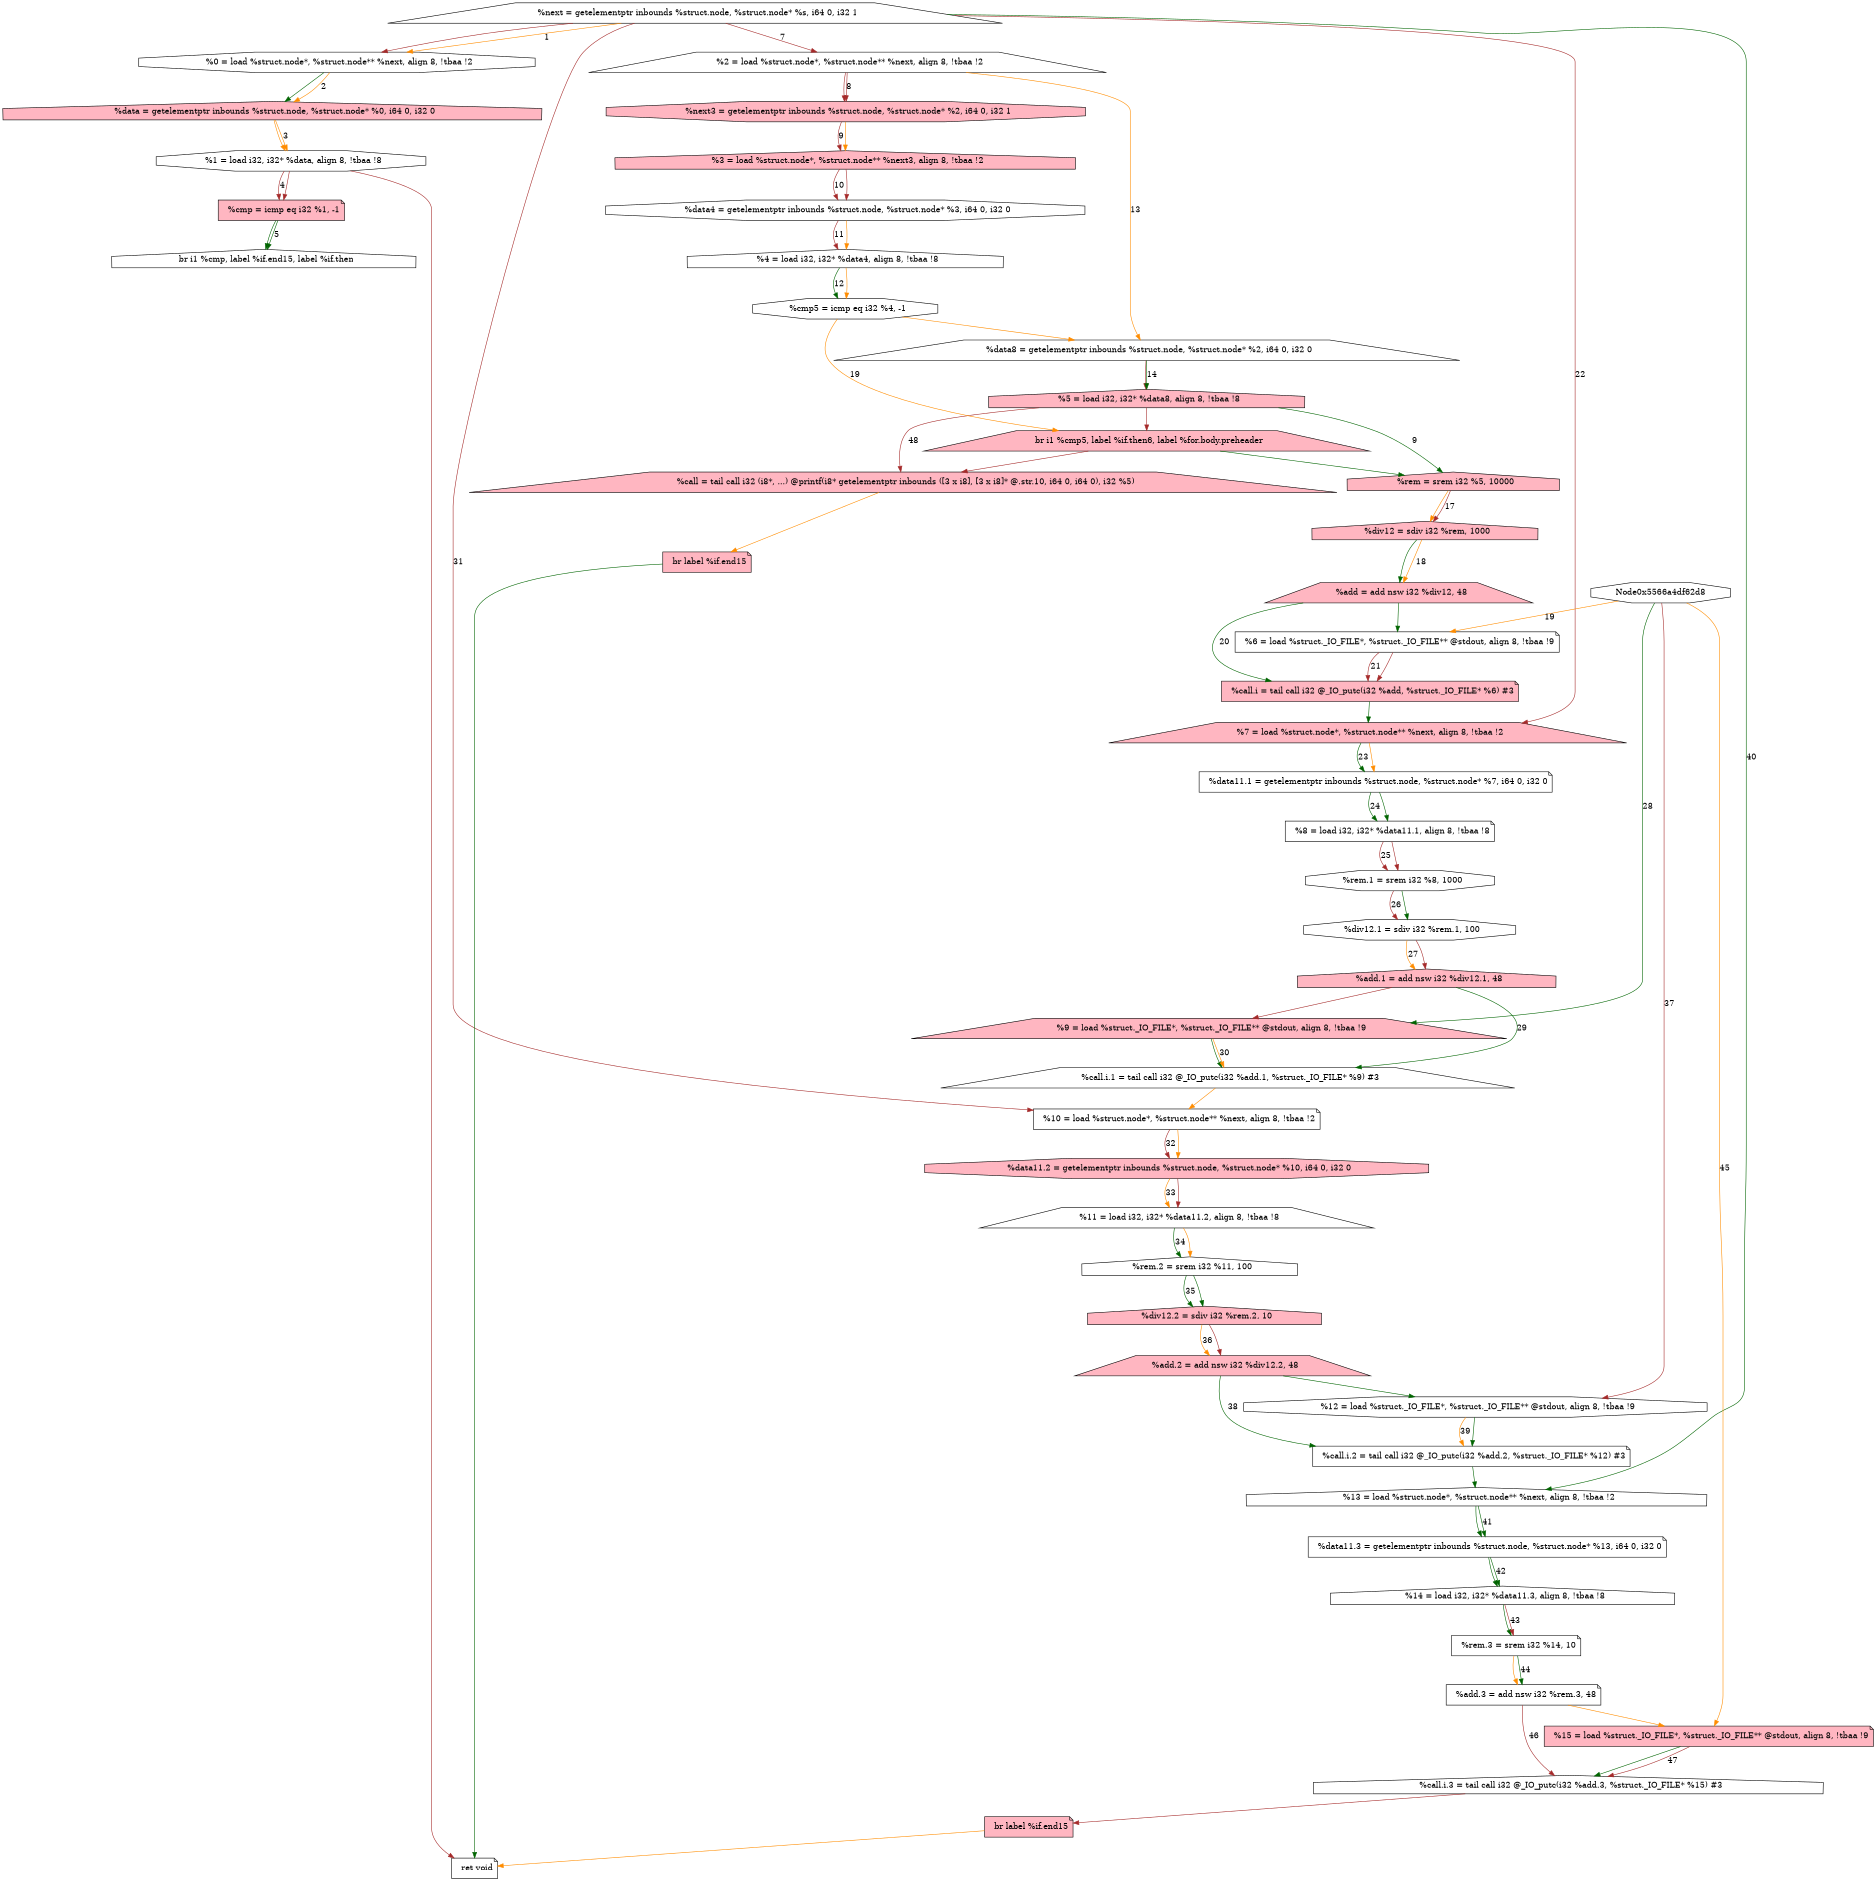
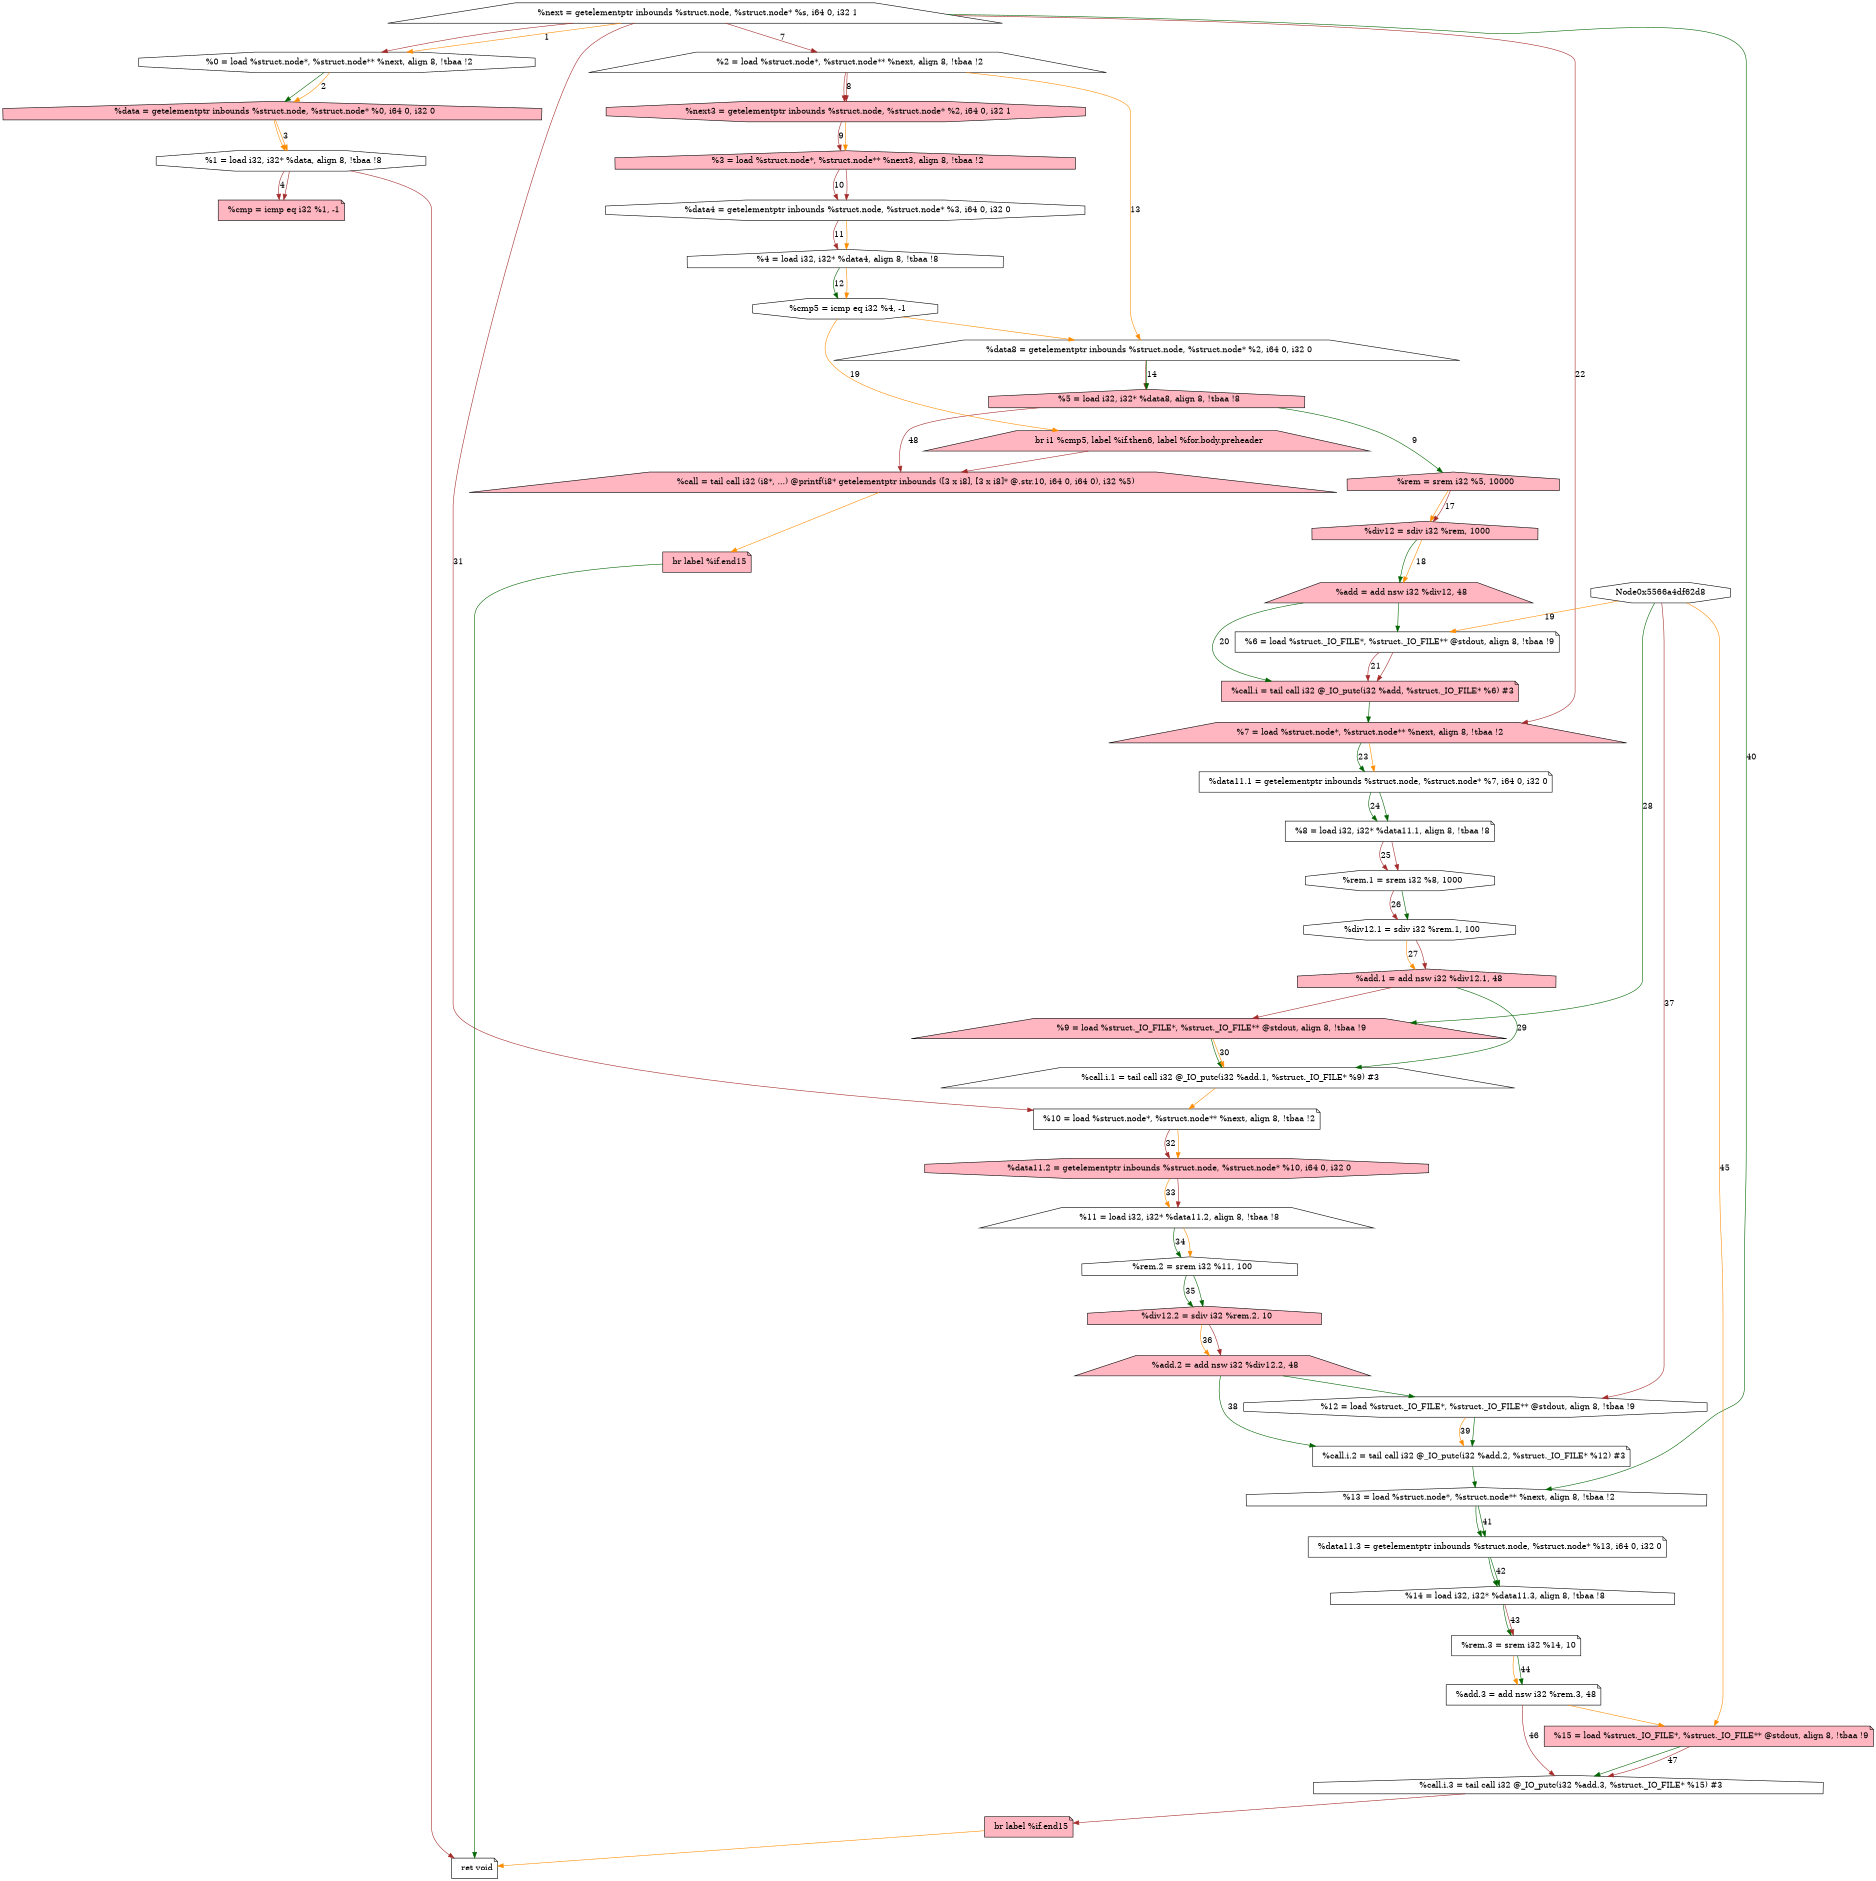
(264, 260) -> none
(1147, 416) -> none
(1309, 463) -> none
